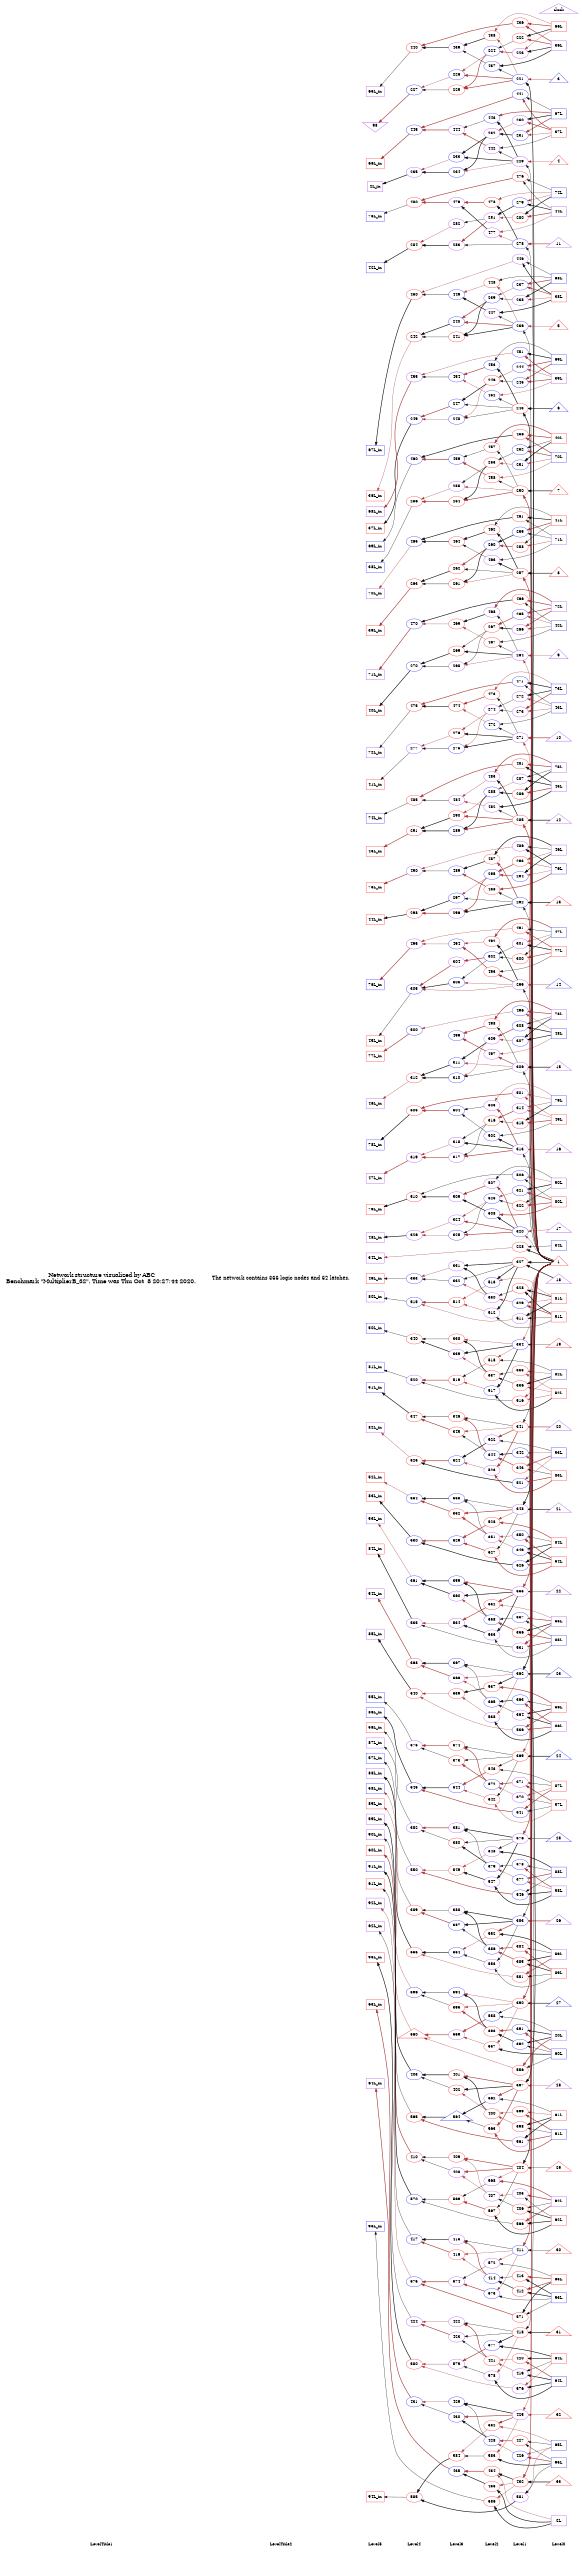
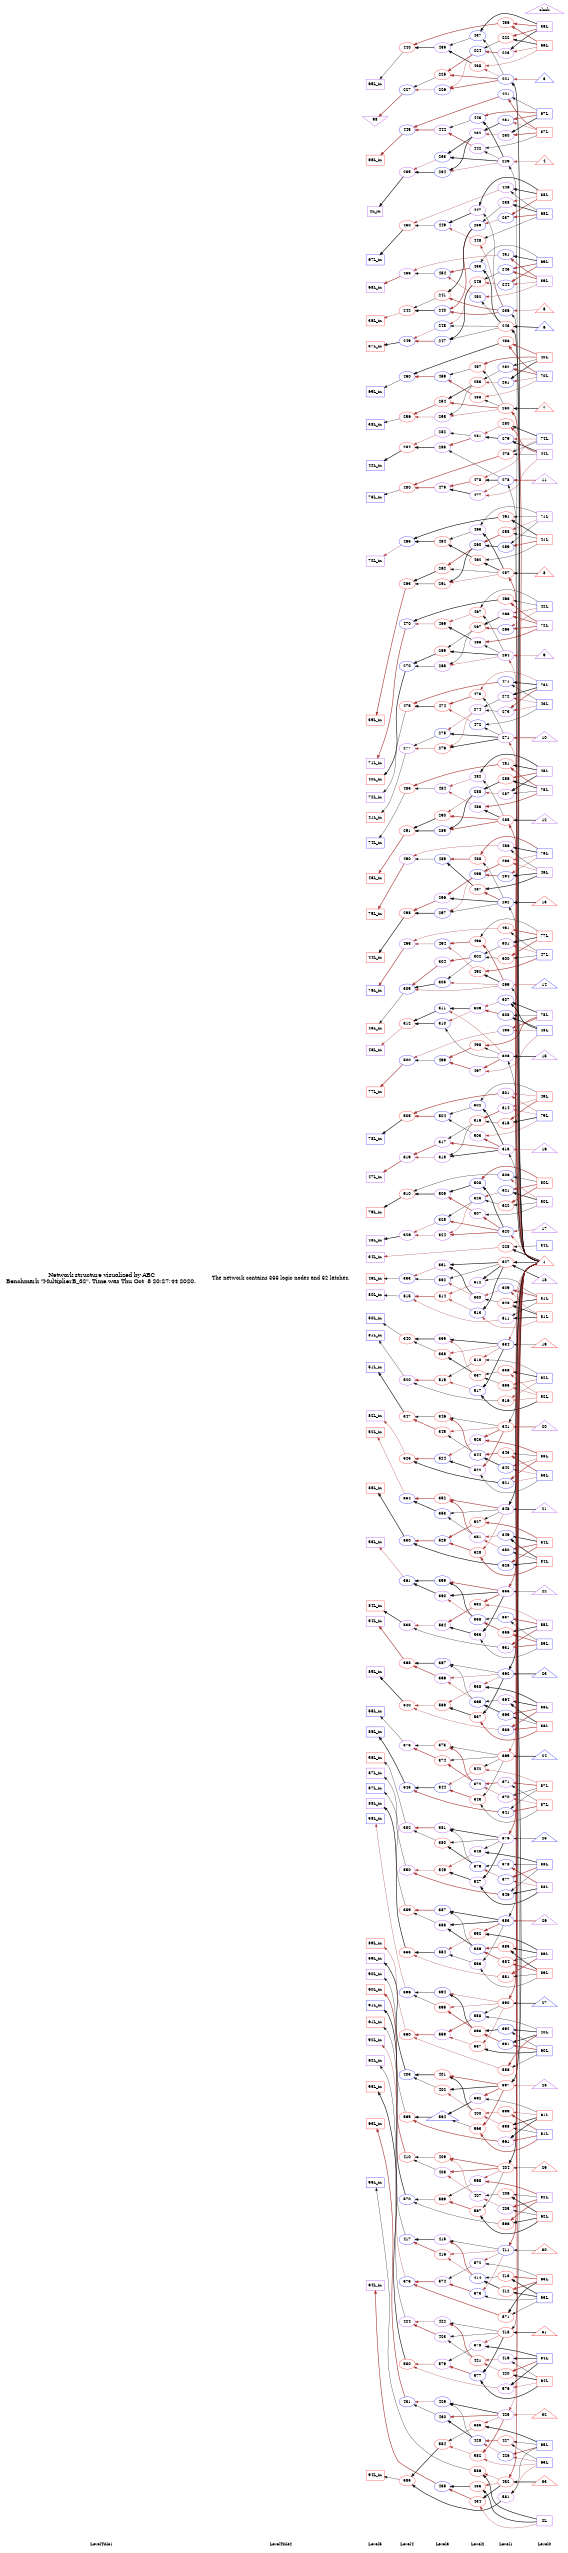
(490, 331) -> (475, 306)
none -> (426, 1060)
(414, 2035) -> (407, 2035)
